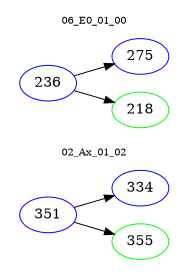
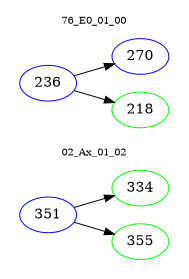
(94, 21) -> (94, 21)
(140, 56) -> (140, 56)
(140, 188) -> (140, 188)
